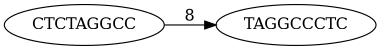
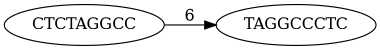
(190, 16) -> (190, 16)
